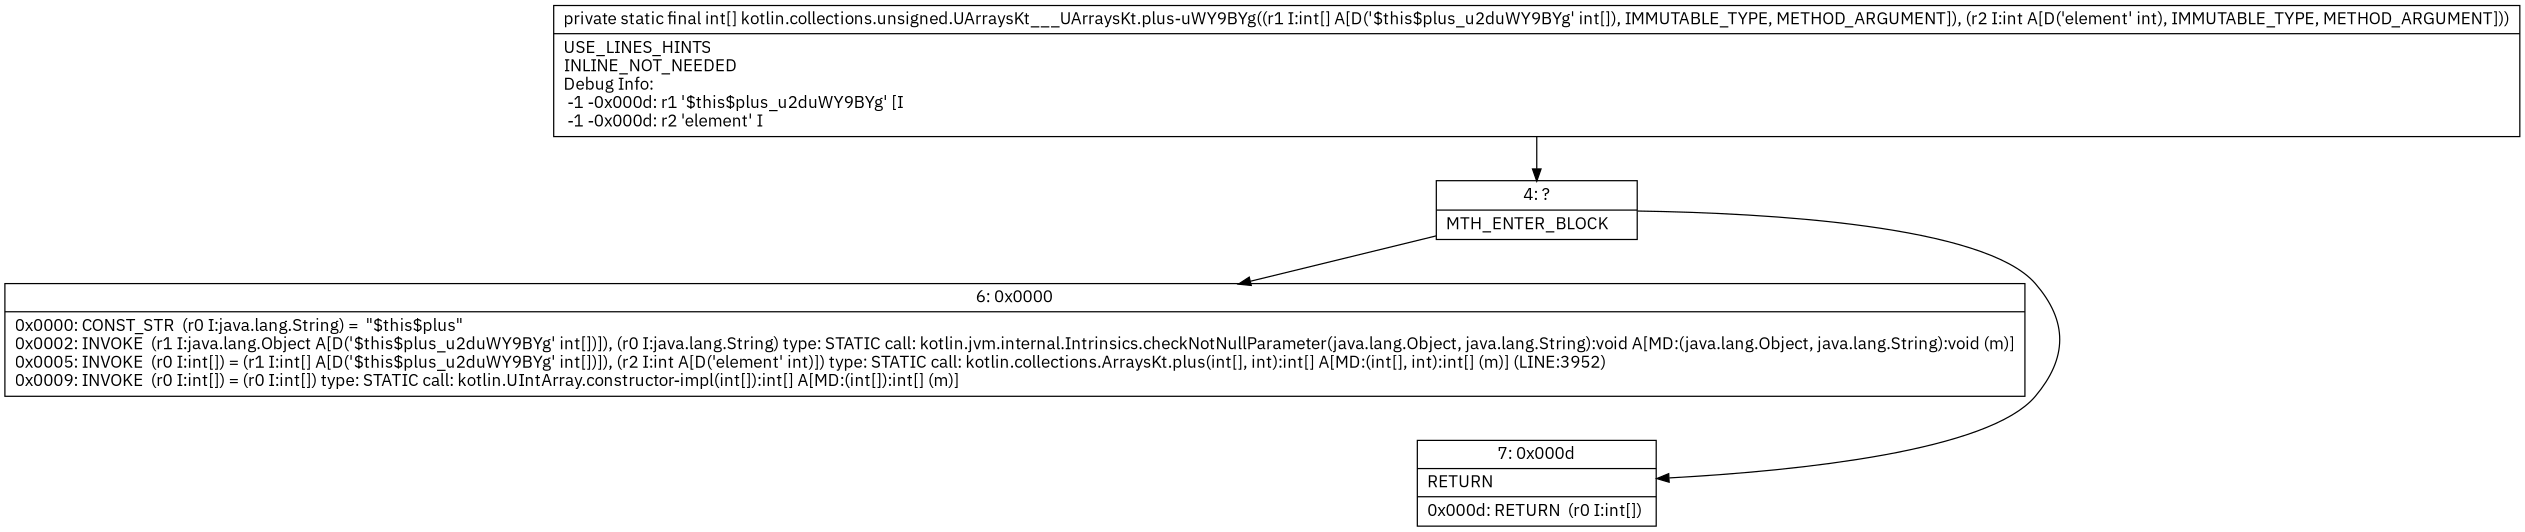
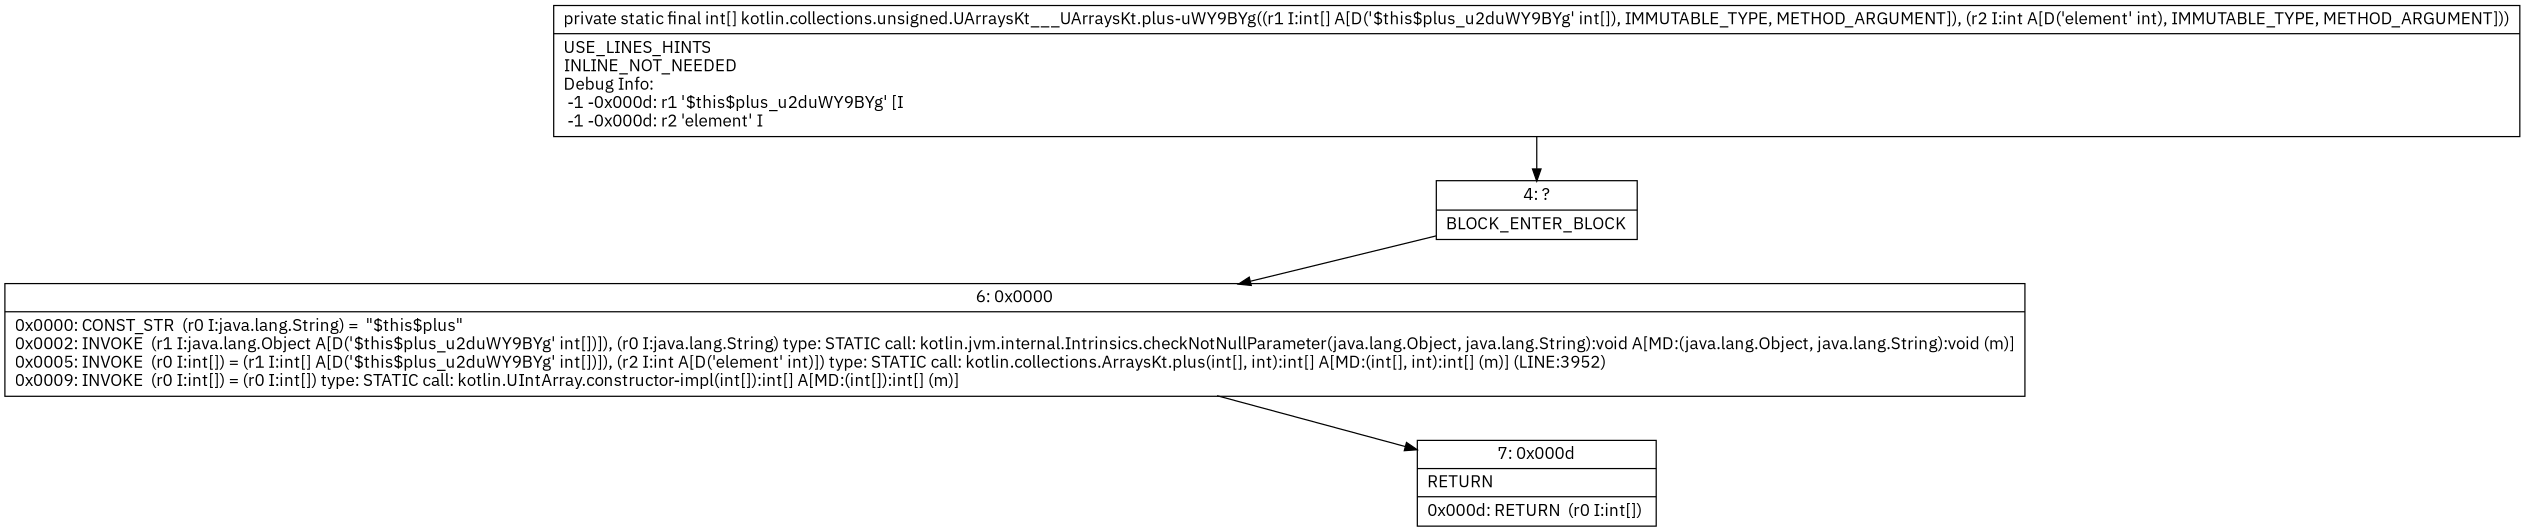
(1528, 224) -> (1537, 224)
(2058, 325) -> (1311, 421)
